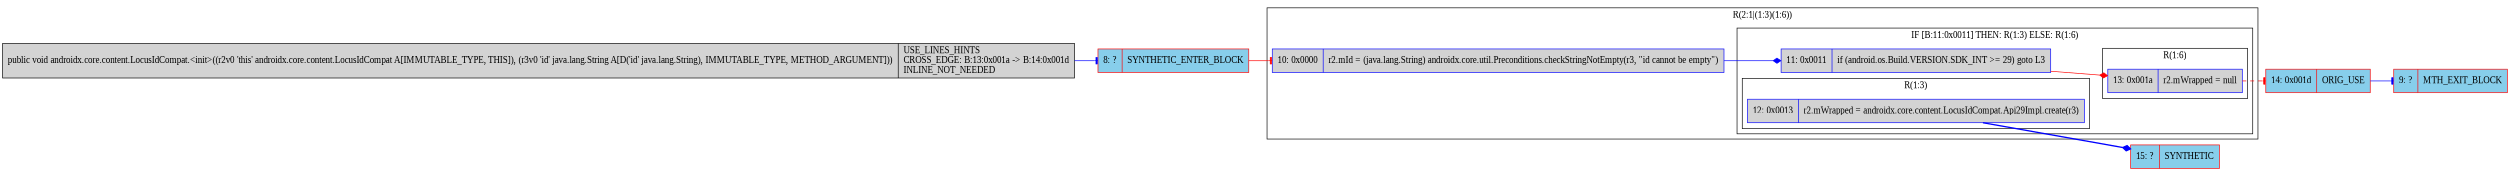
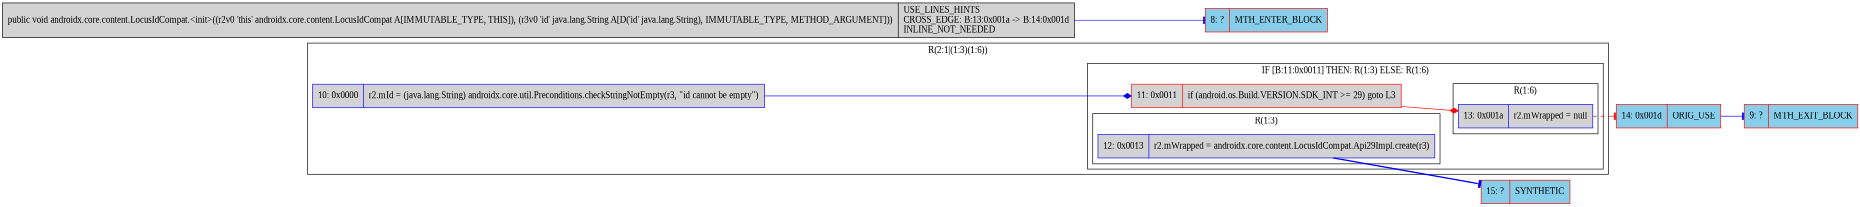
(1185, 60) -> (1278, 20)
(1259, 61) -> none
(1916, 61) -> (1266, 96)
(2053, 135) -> (1406, 171)
